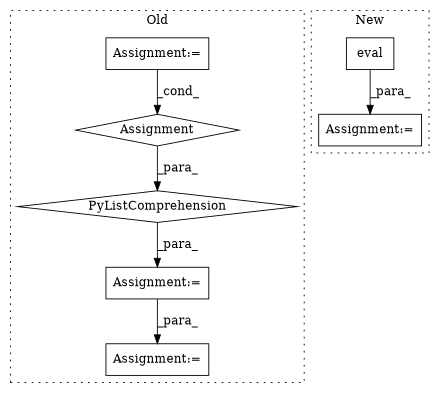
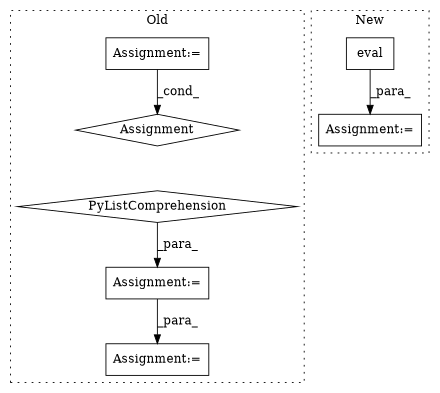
(157, 164) -> none
